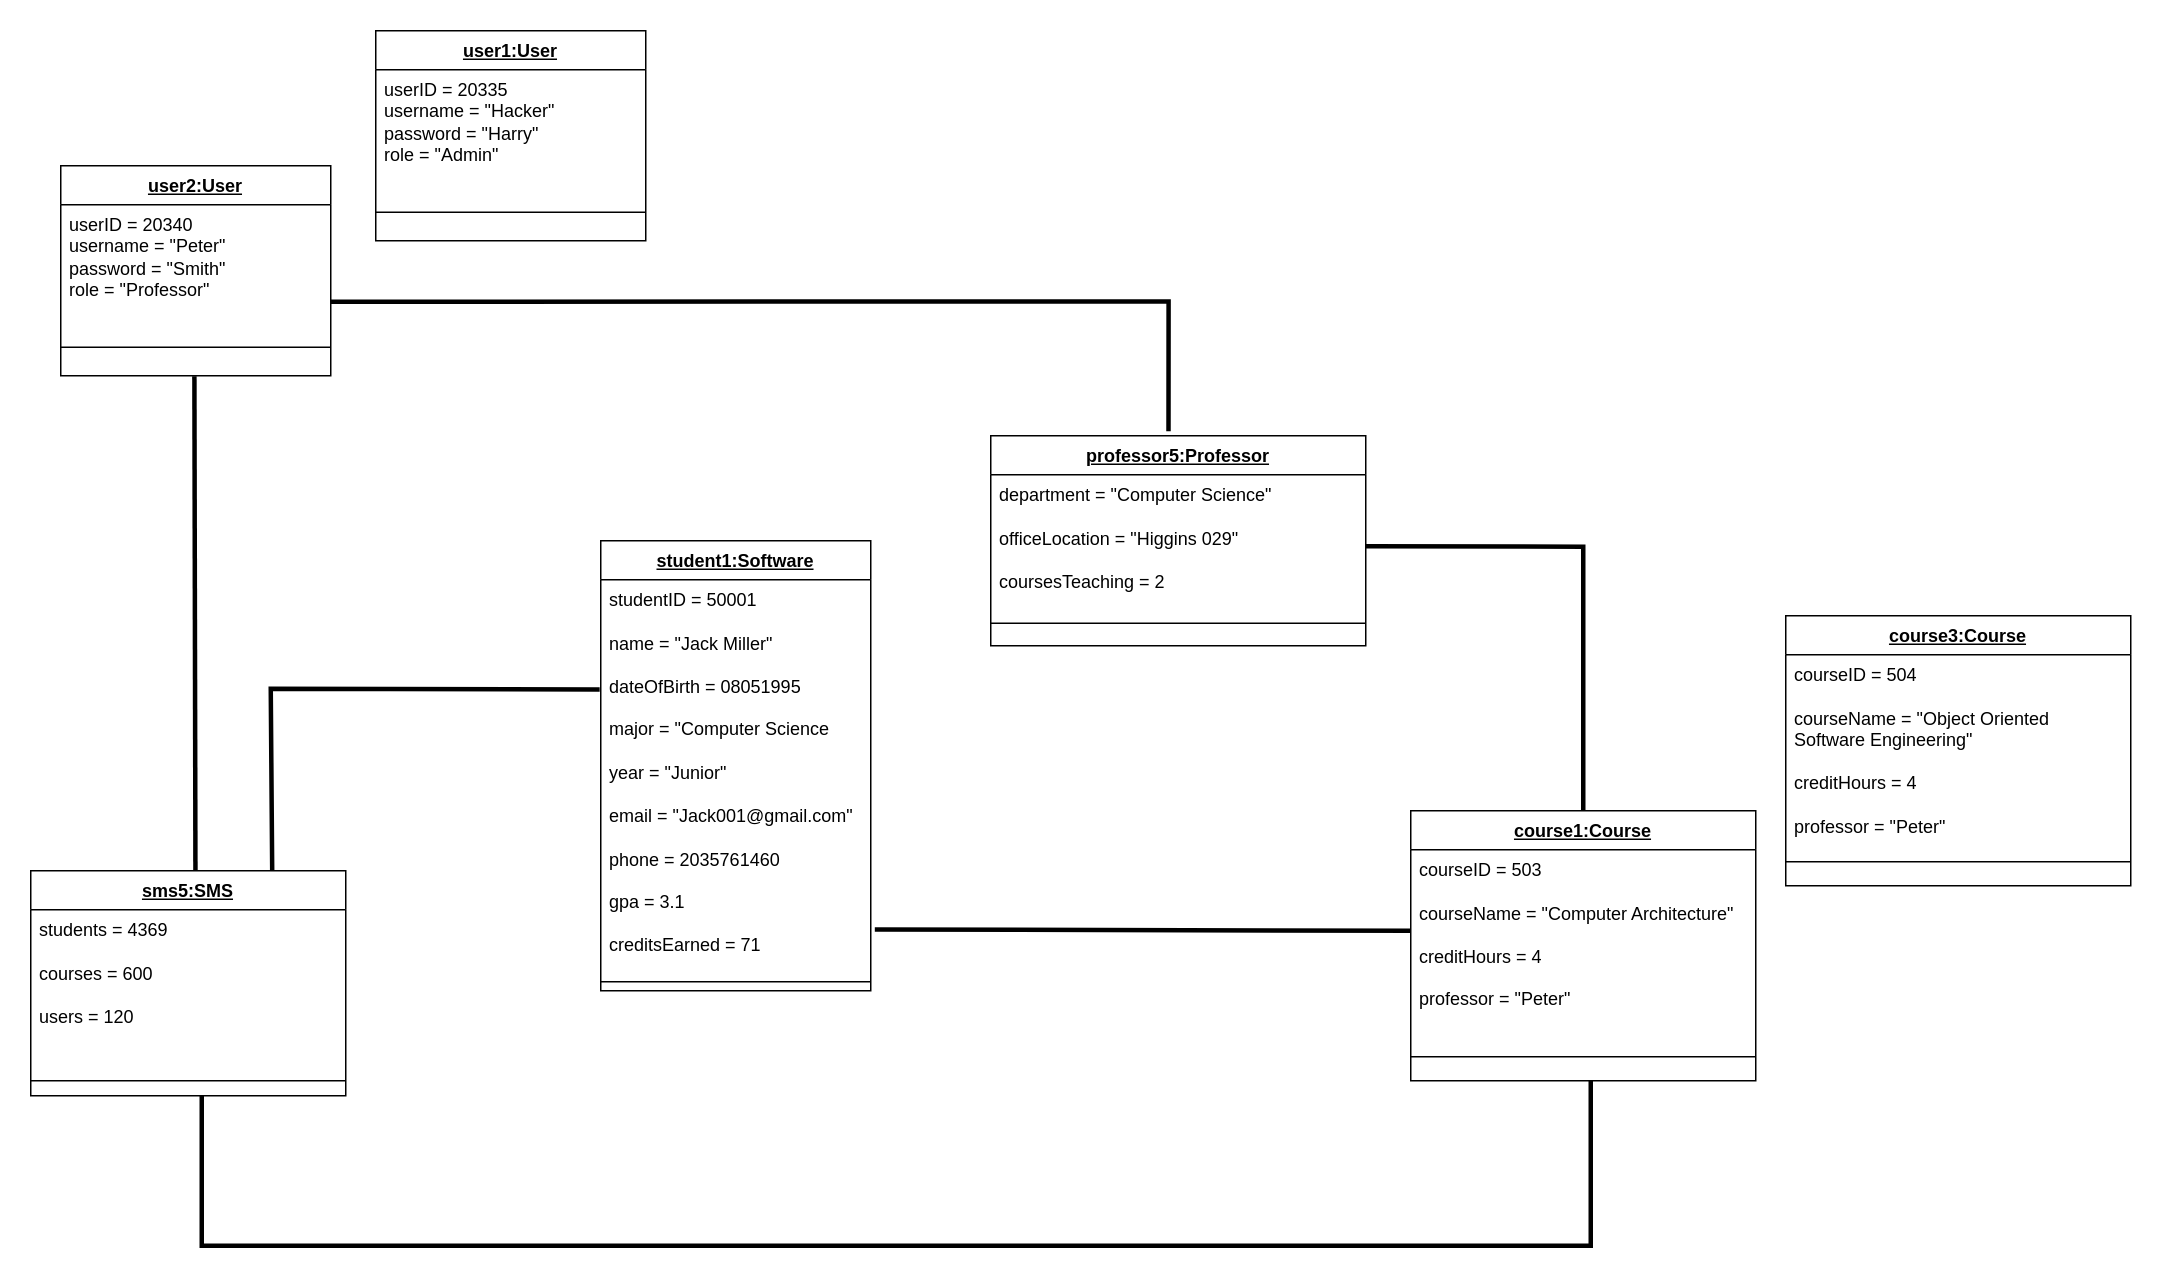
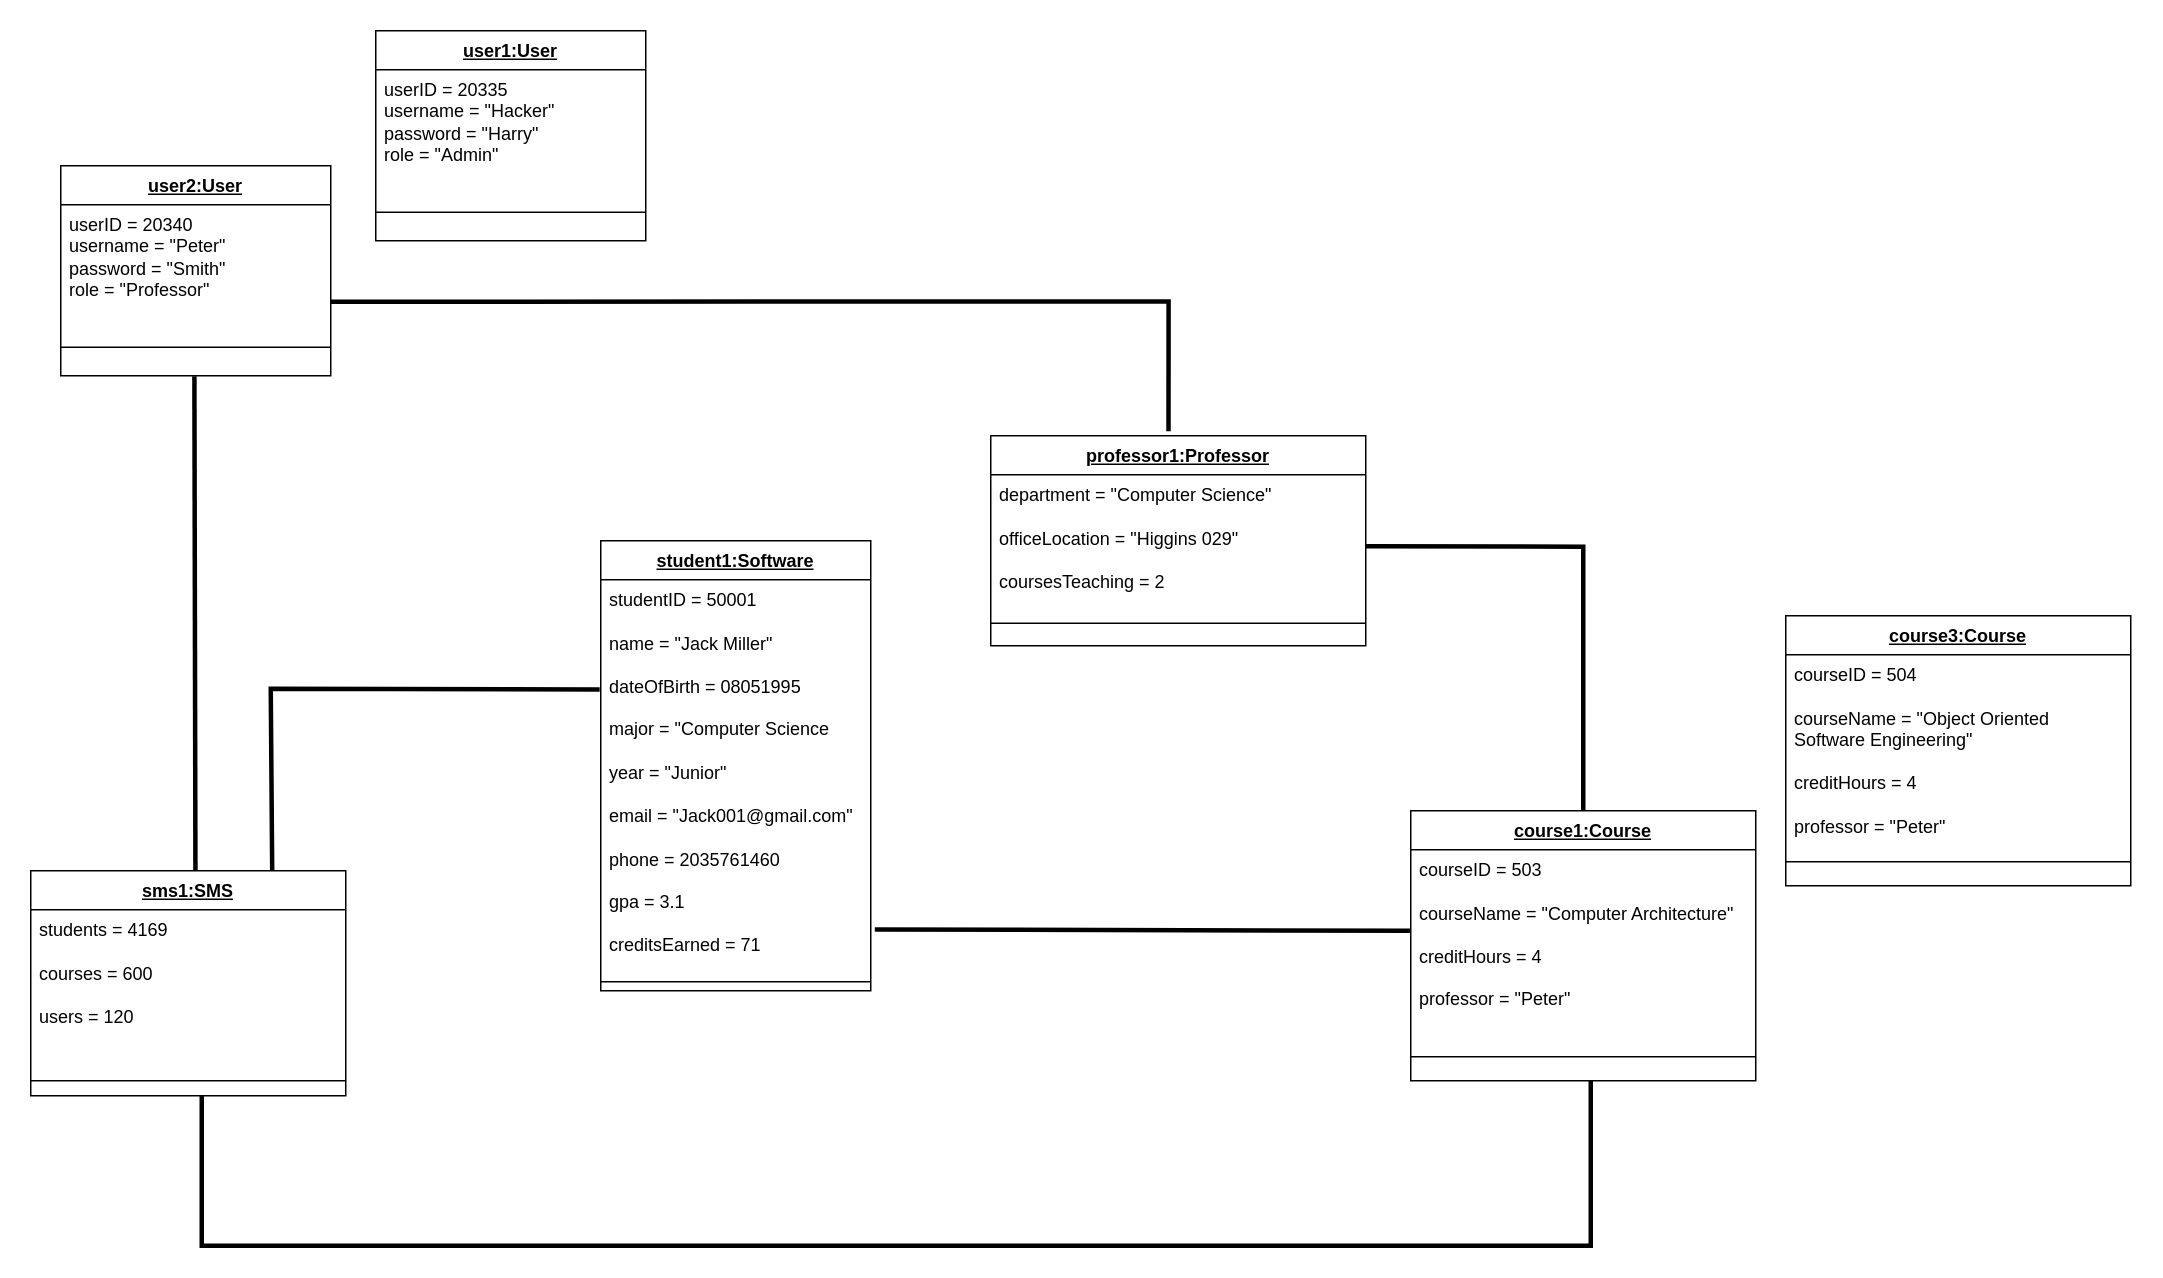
(1178, 457) -> (1178, 457)
(188, 892) -> (188, 892)
(111, 953) -> (111, 953)
